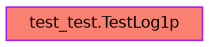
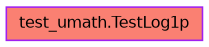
(104, 24) -> (104, 24)
